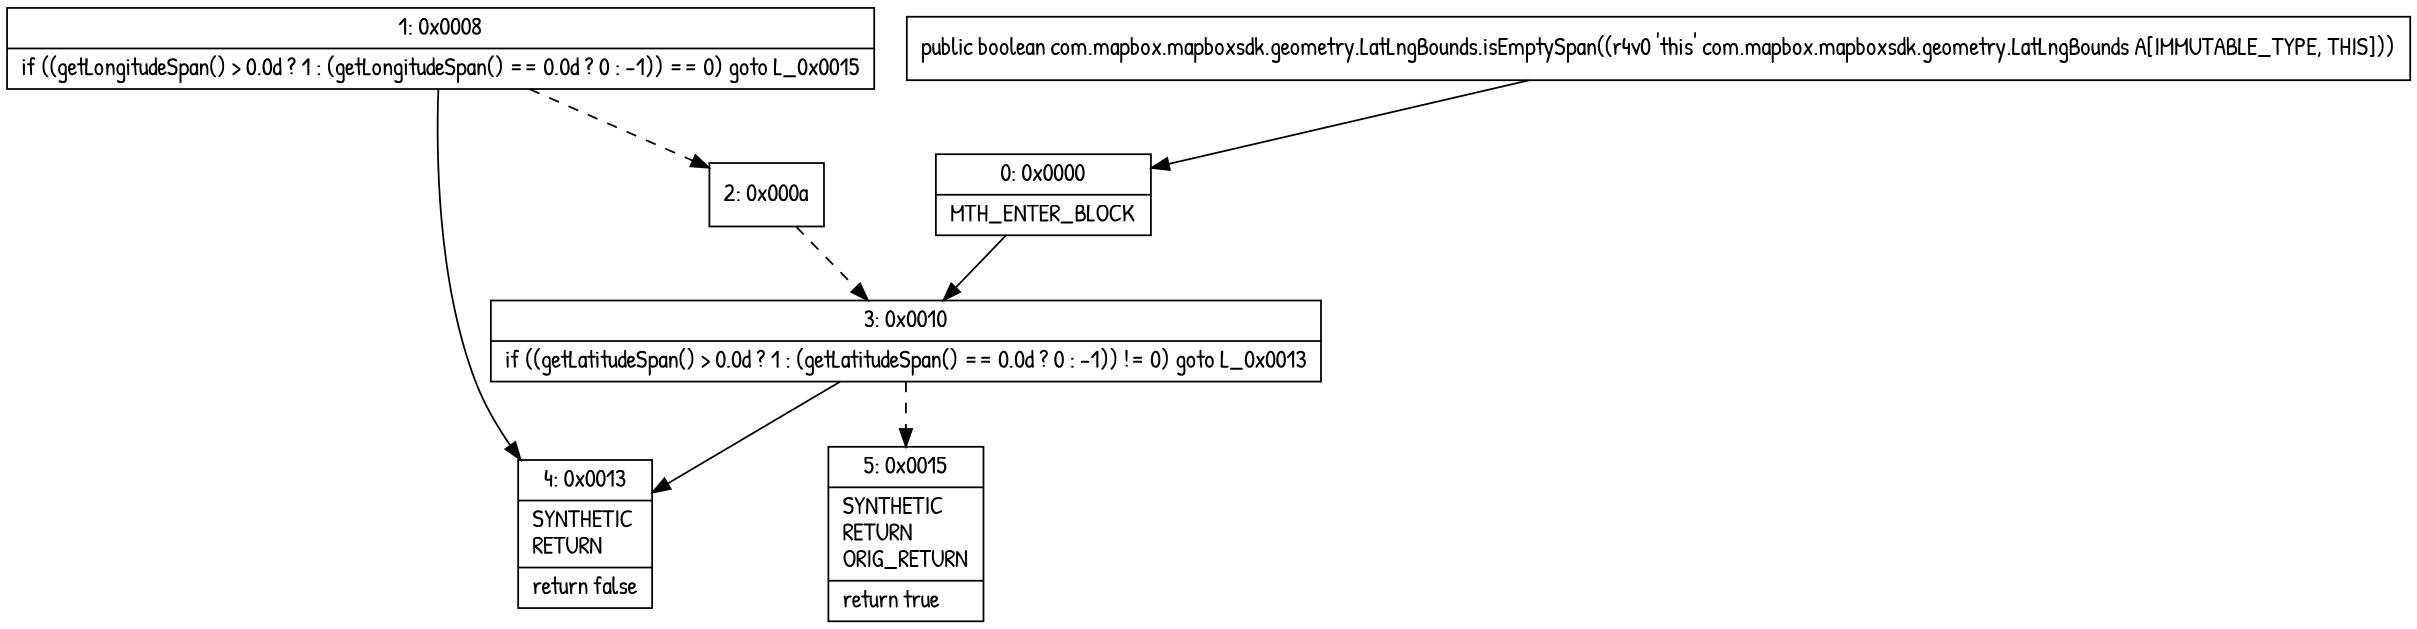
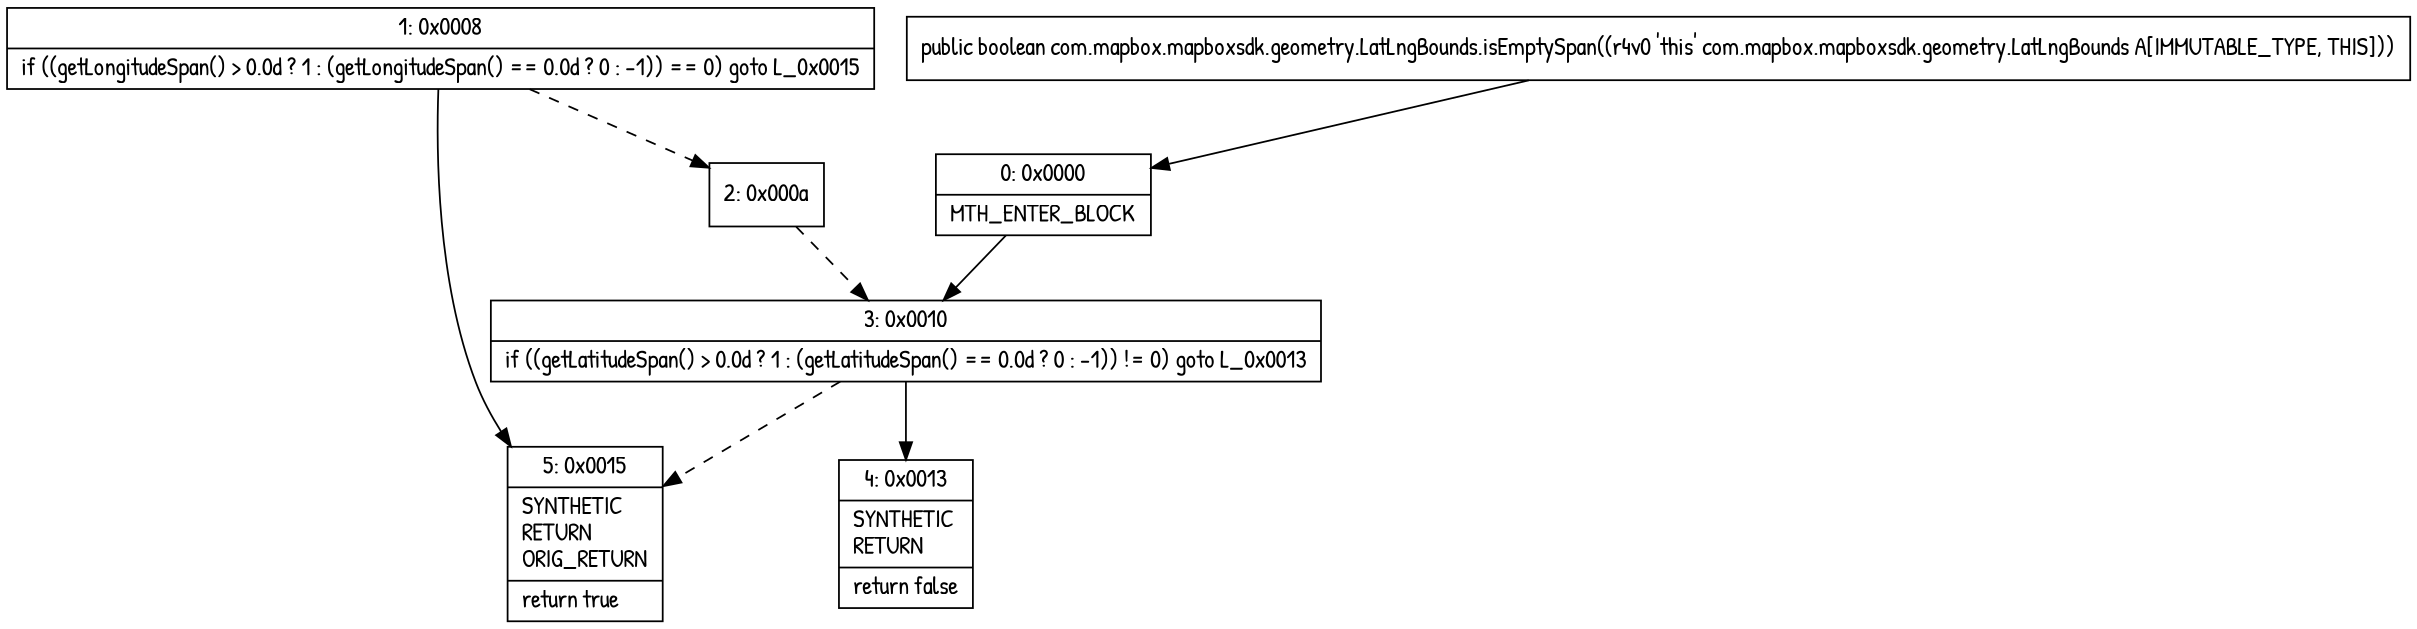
(448, 273) -> (447, 265)
